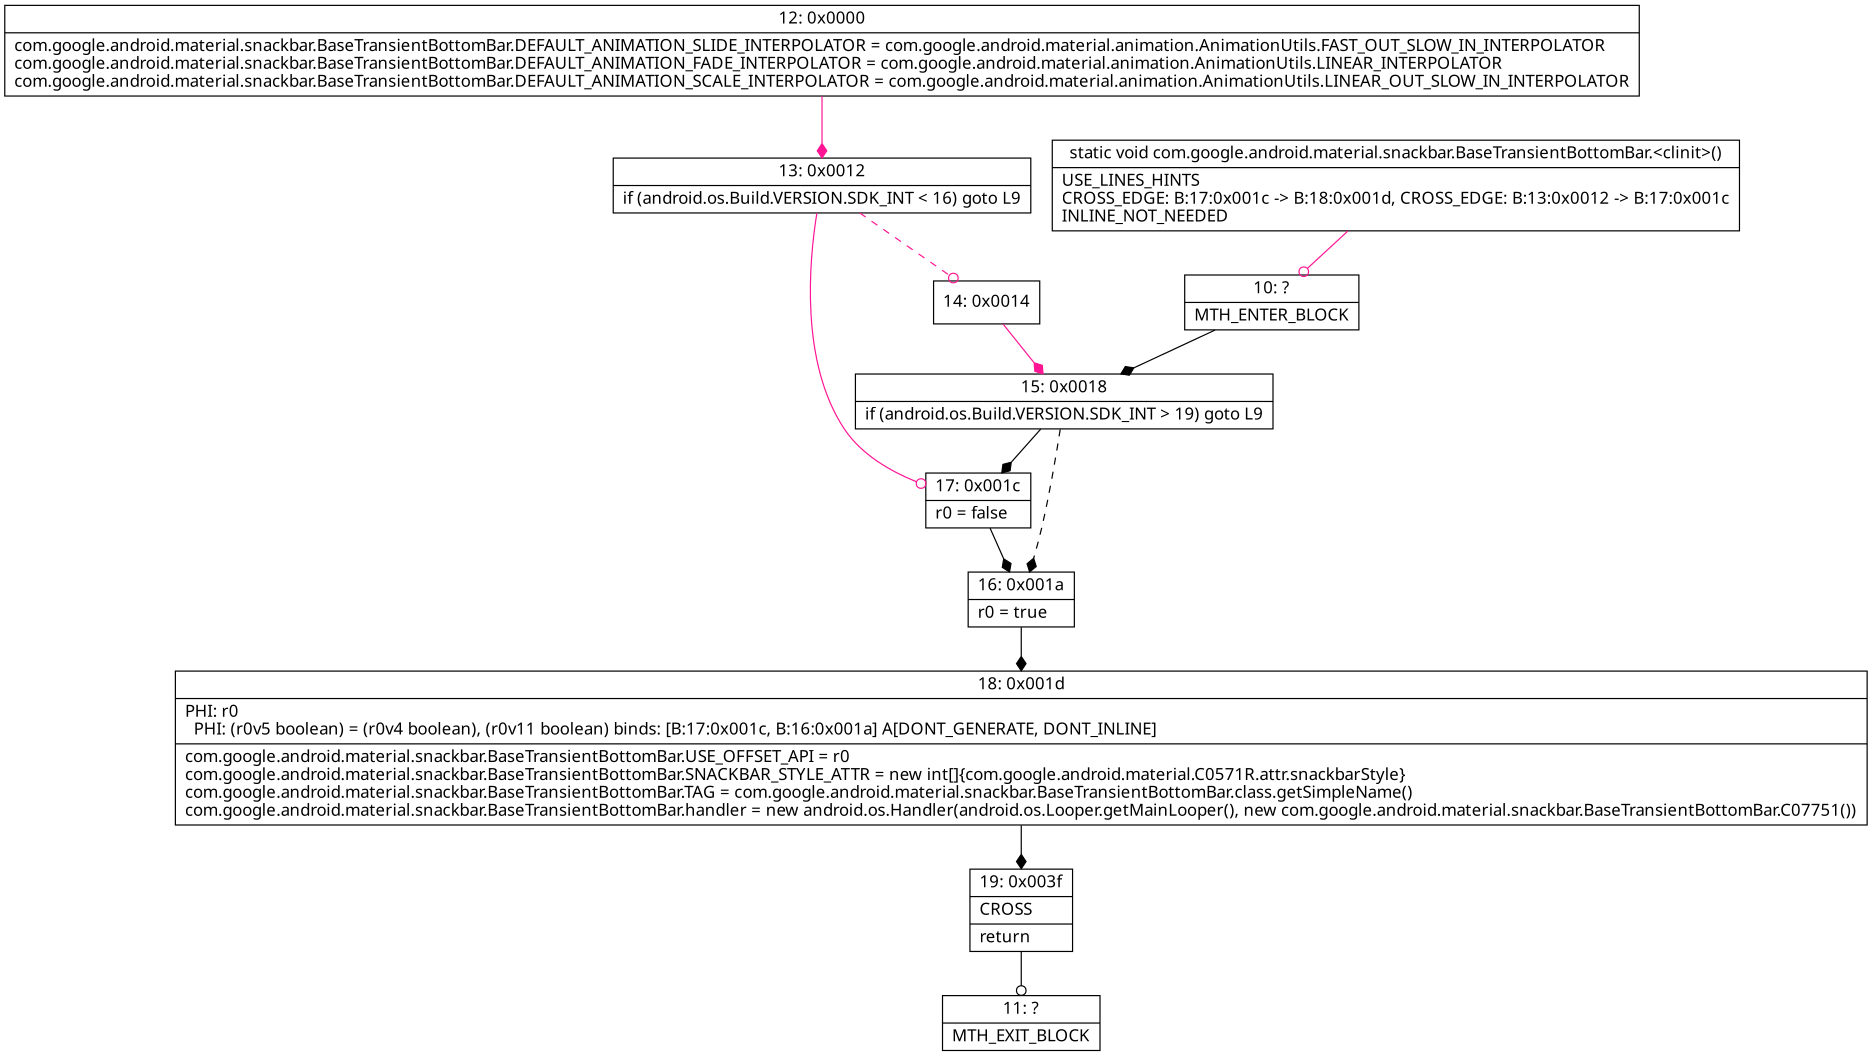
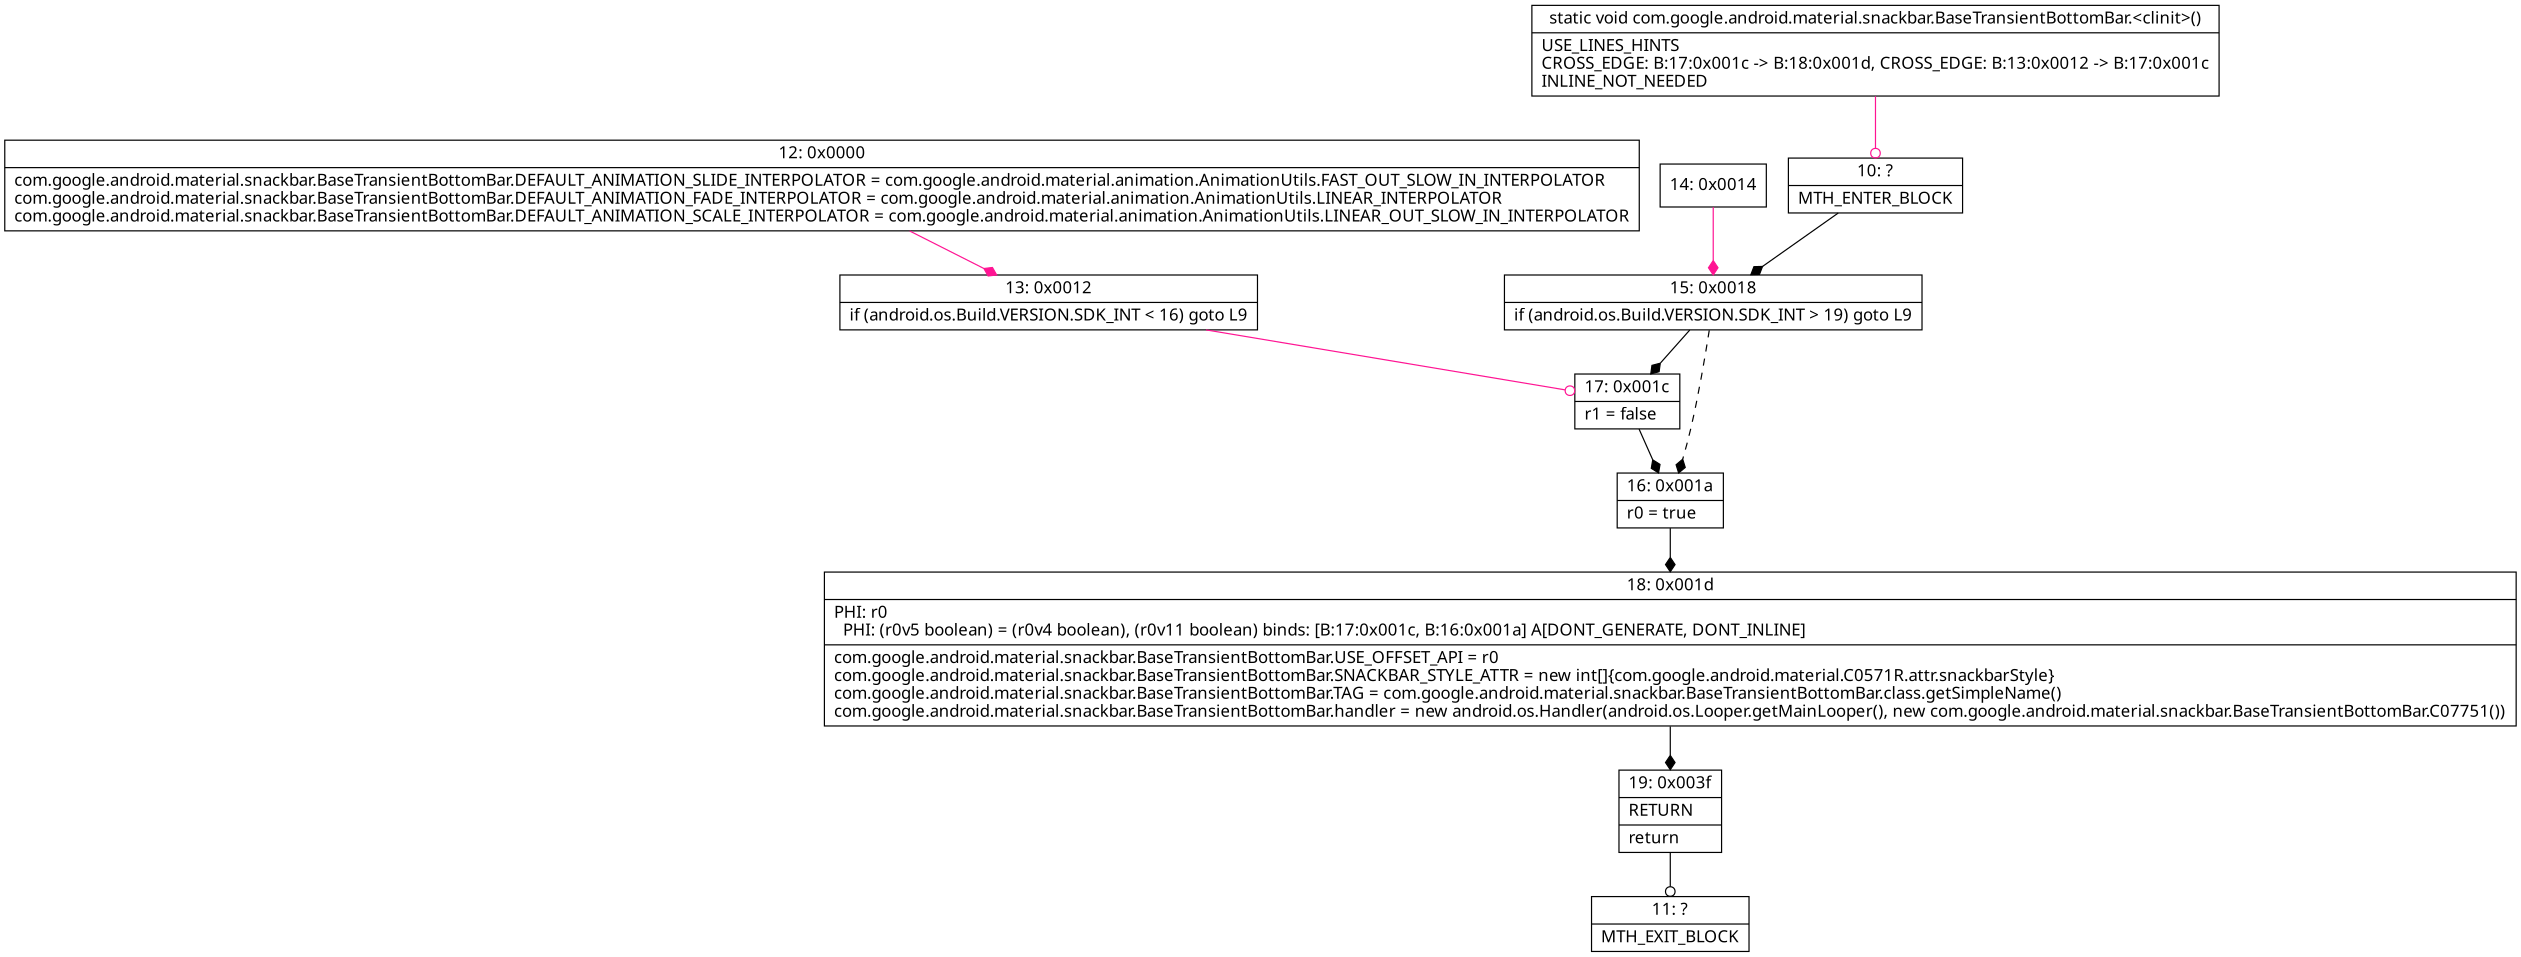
(905, 244) -> none
(972, 514) -> (1621, 415)
(1006, 910) -> (1661, 811)
